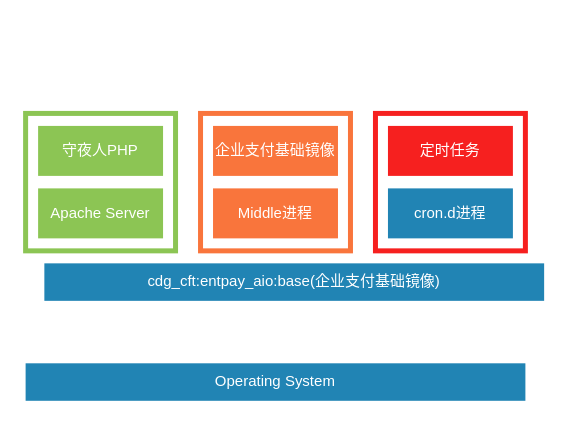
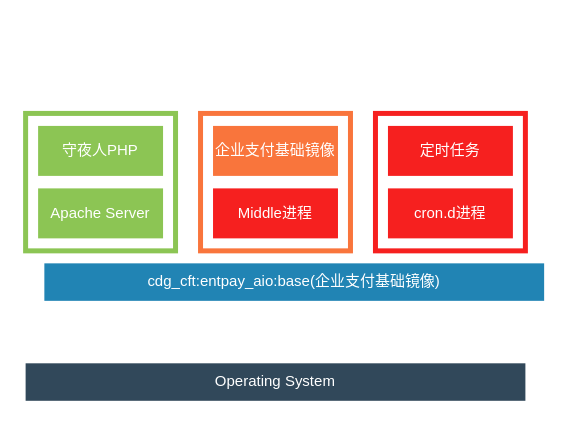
(276, 213) -> (276, 213)
(451, 213) -> (451, 213)
(276, 382) -> (276, 382)
